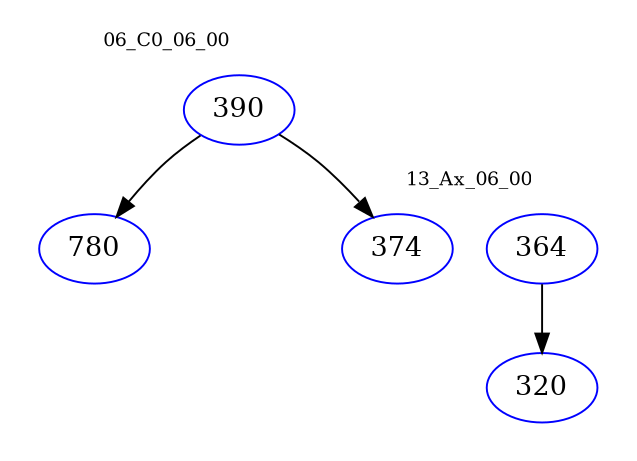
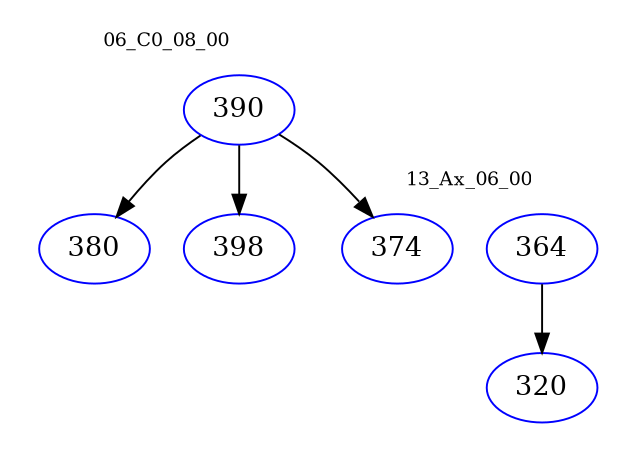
(167, 41) -> (167, 41)
(95, 249) -> (95, 249)
none -> (239, 249)
